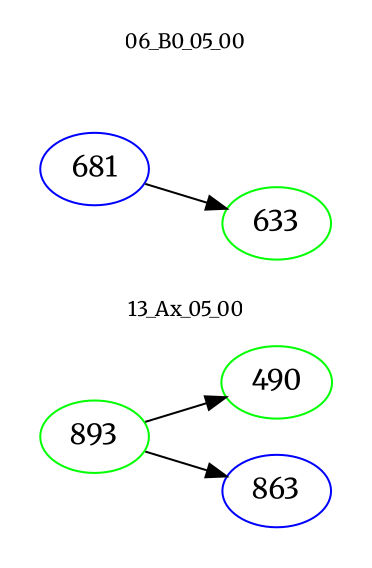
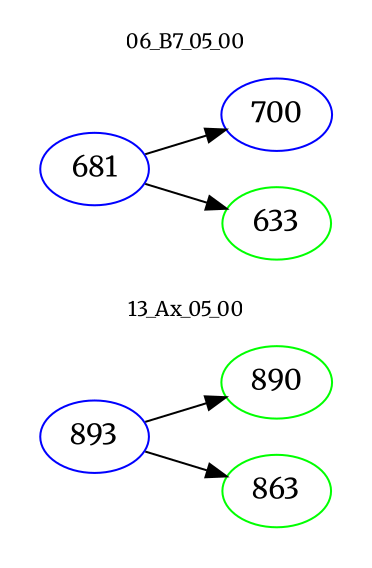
(186, 43) -> (186, 43)
none -> (277, 115)
(277, 382) -> (277, 382)
(95, 437) -> (95, 437)
(277, 491) -> (277, 491)
